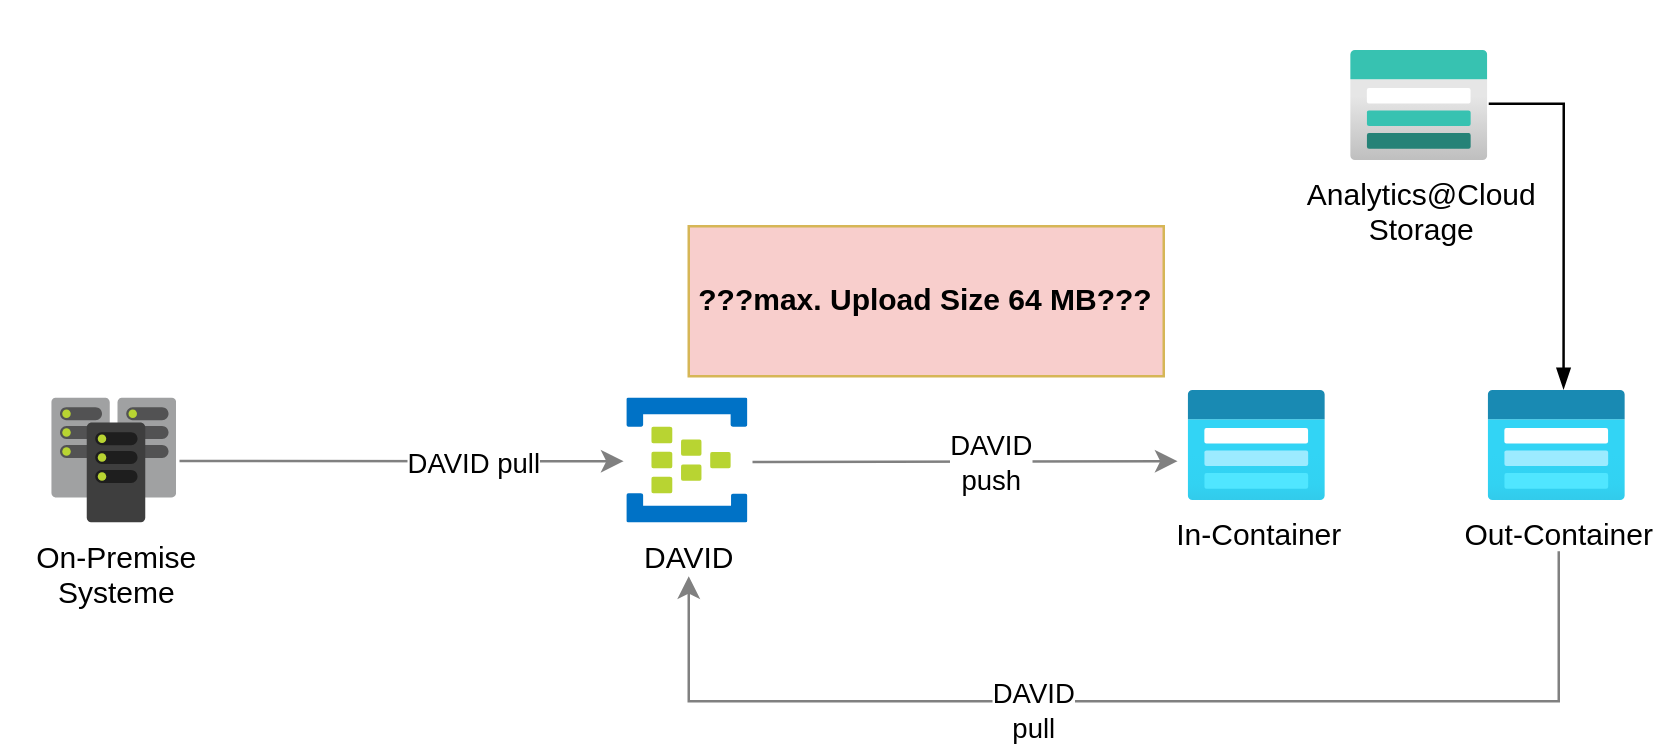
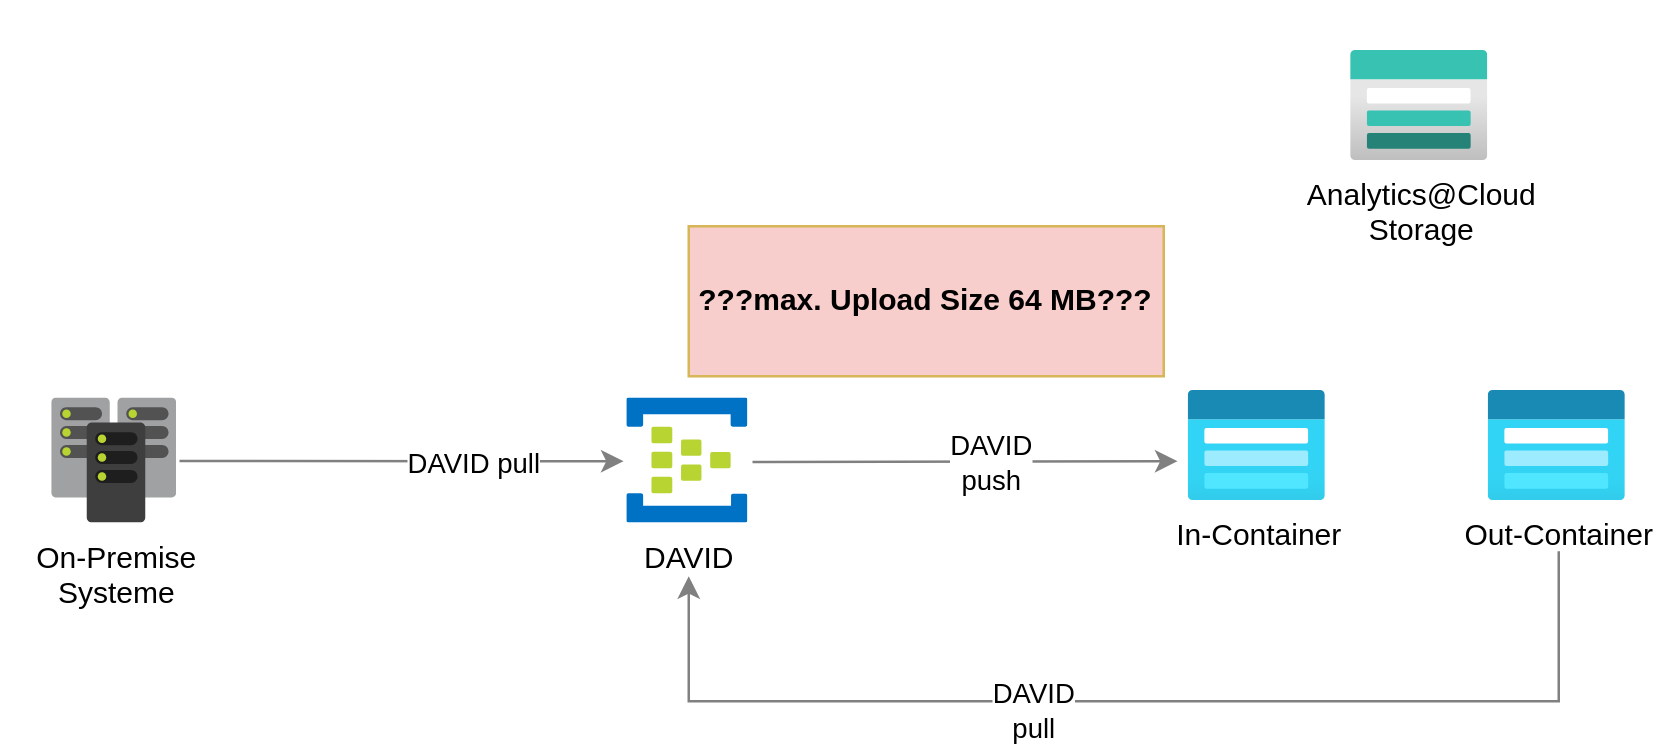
(1564, 199) -> none
